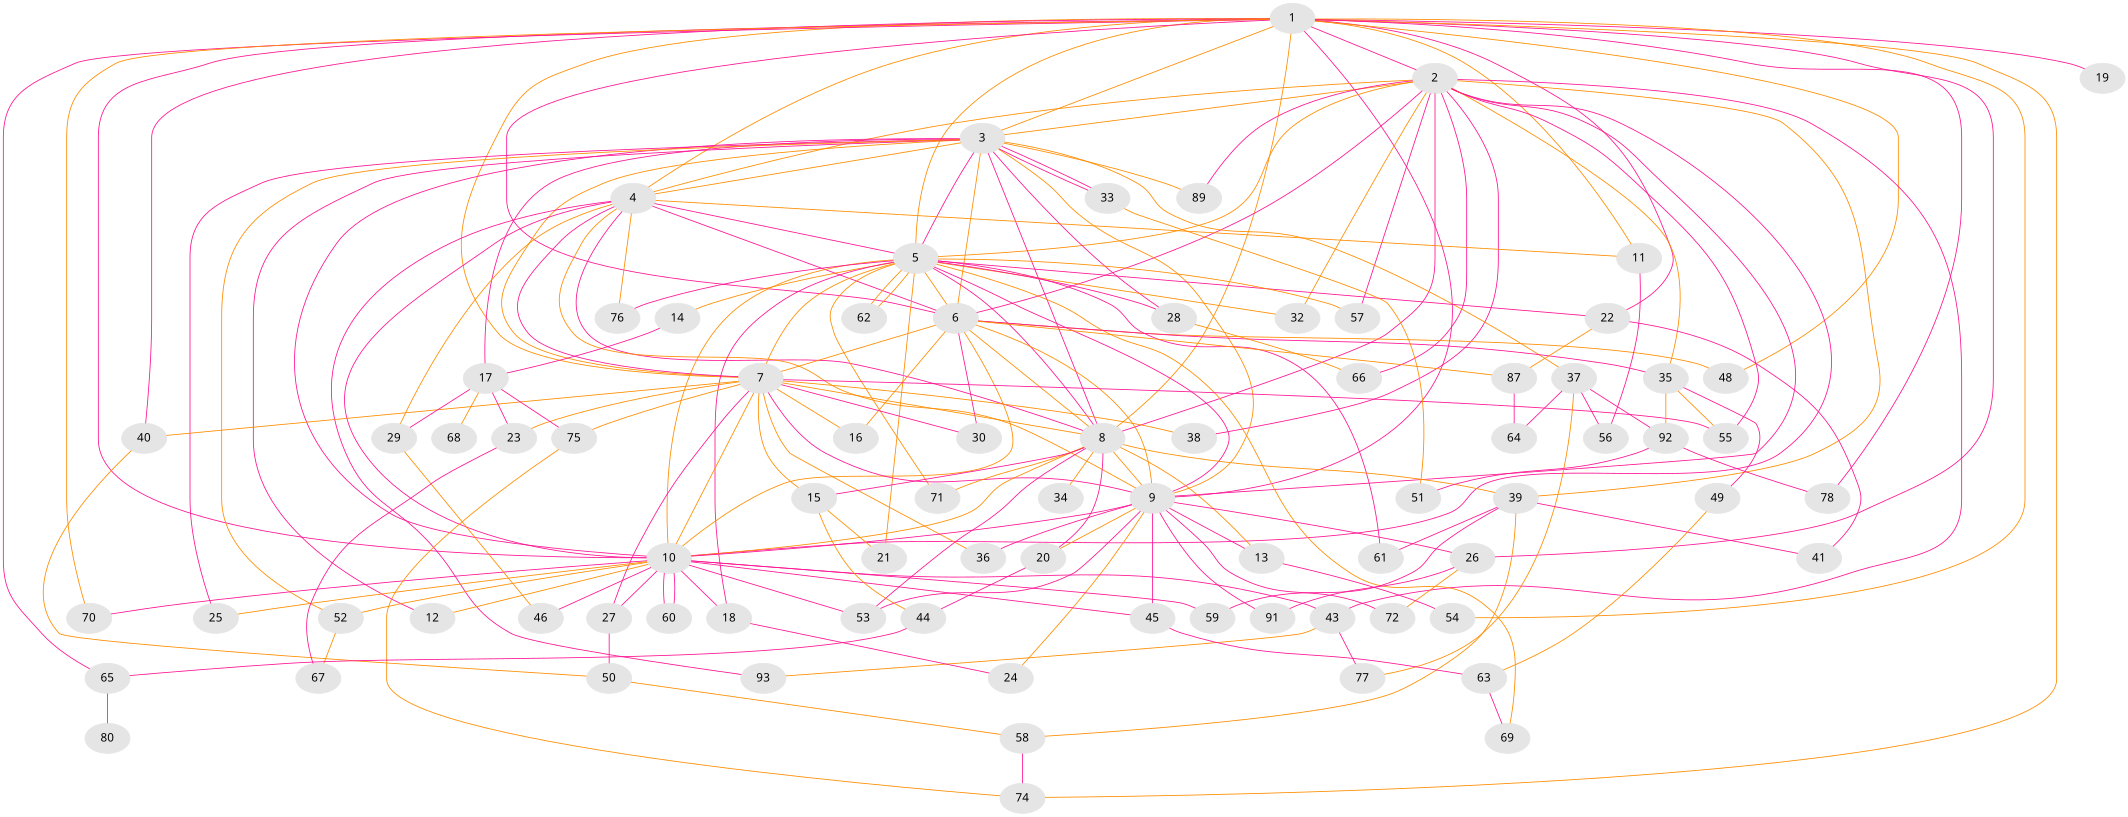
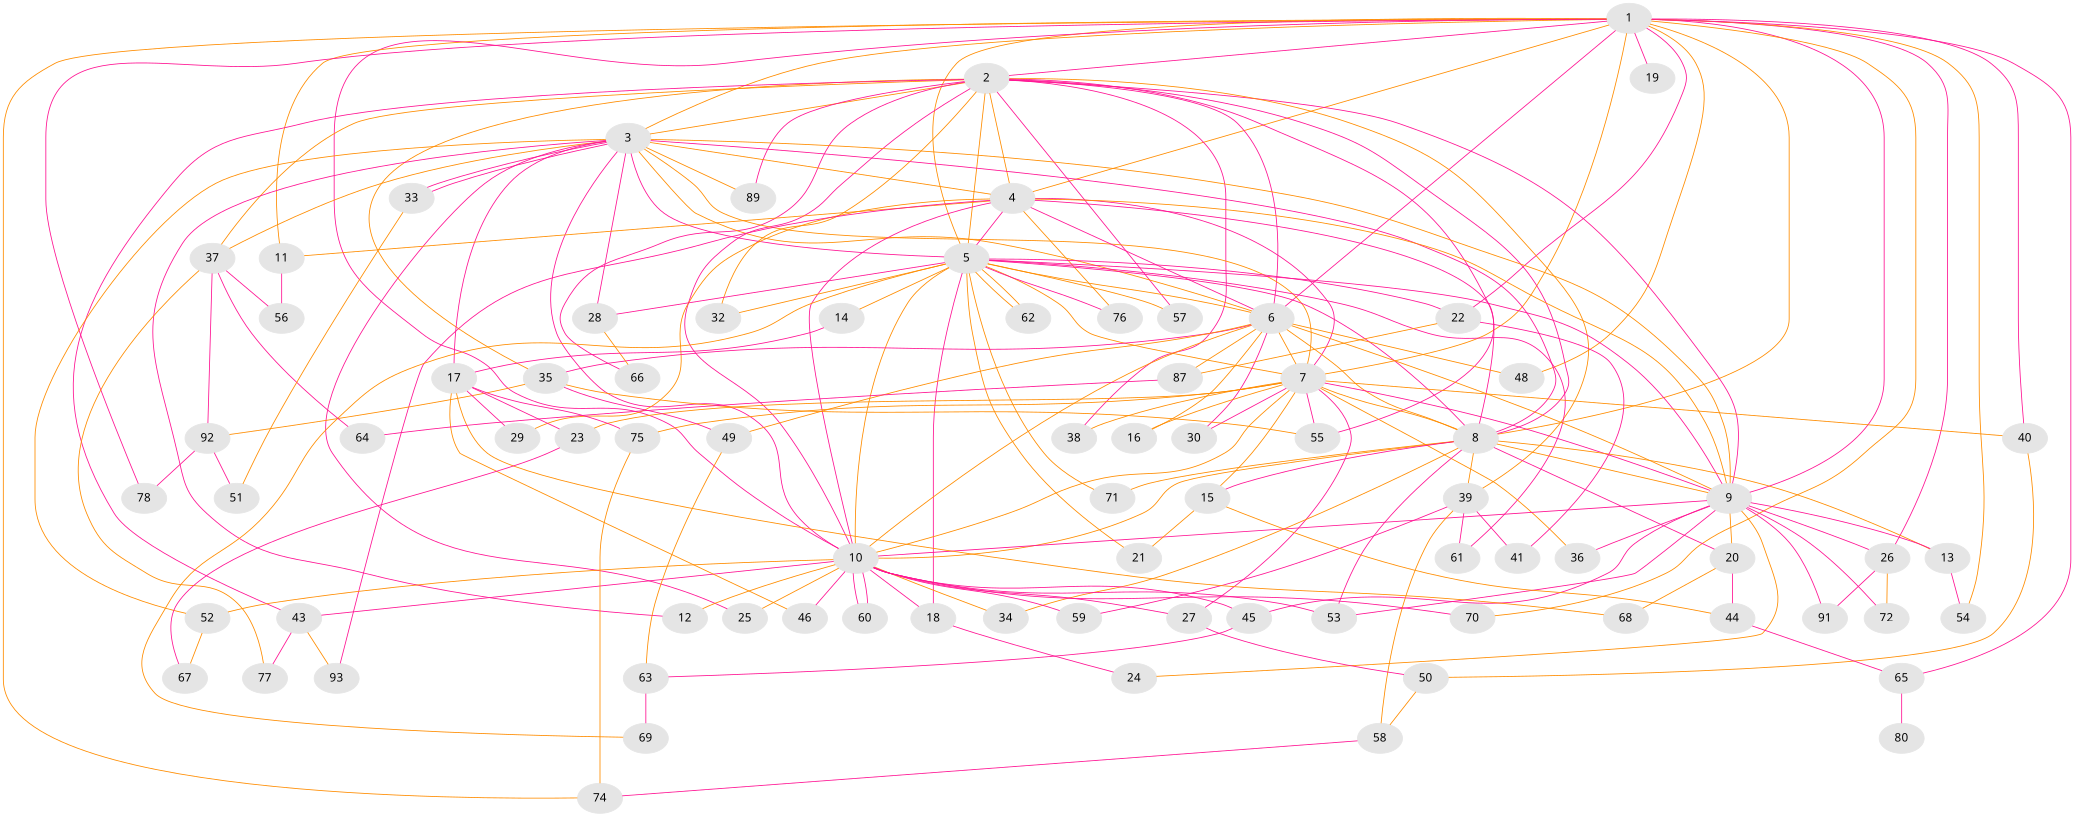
none -> (429, 110)
none -> (1011, 365)
(458, 517) -> (595, 518)
none -> (1679, 588)
none -> (939, 592)
